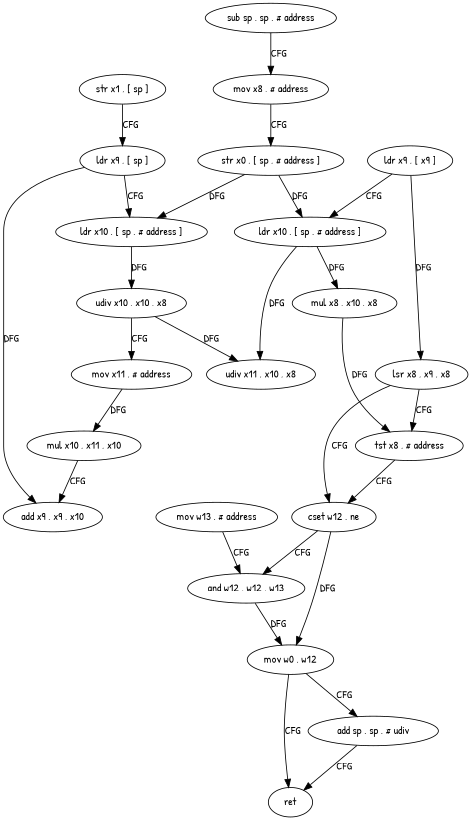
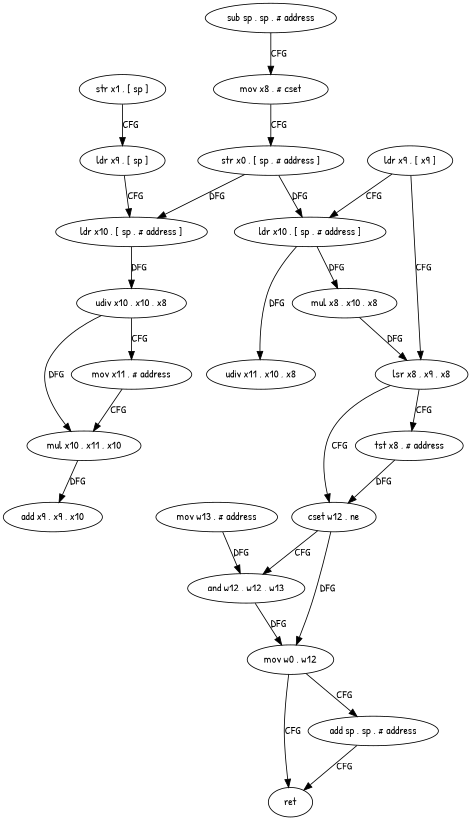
(271, 89) -> (271, 89)
(424, 268) -> (424, 268)
(4, 313) -> none
(193, 337) -> (49, 360)
(348, 378) -> (380, 336)
(118, 410) -> (118, 410)
(78, 481) -> (78, 481)
(384, 481) -> (384, 481)
(241, 553) -> (241, 553)
(373, 731) -> (373, 731)
